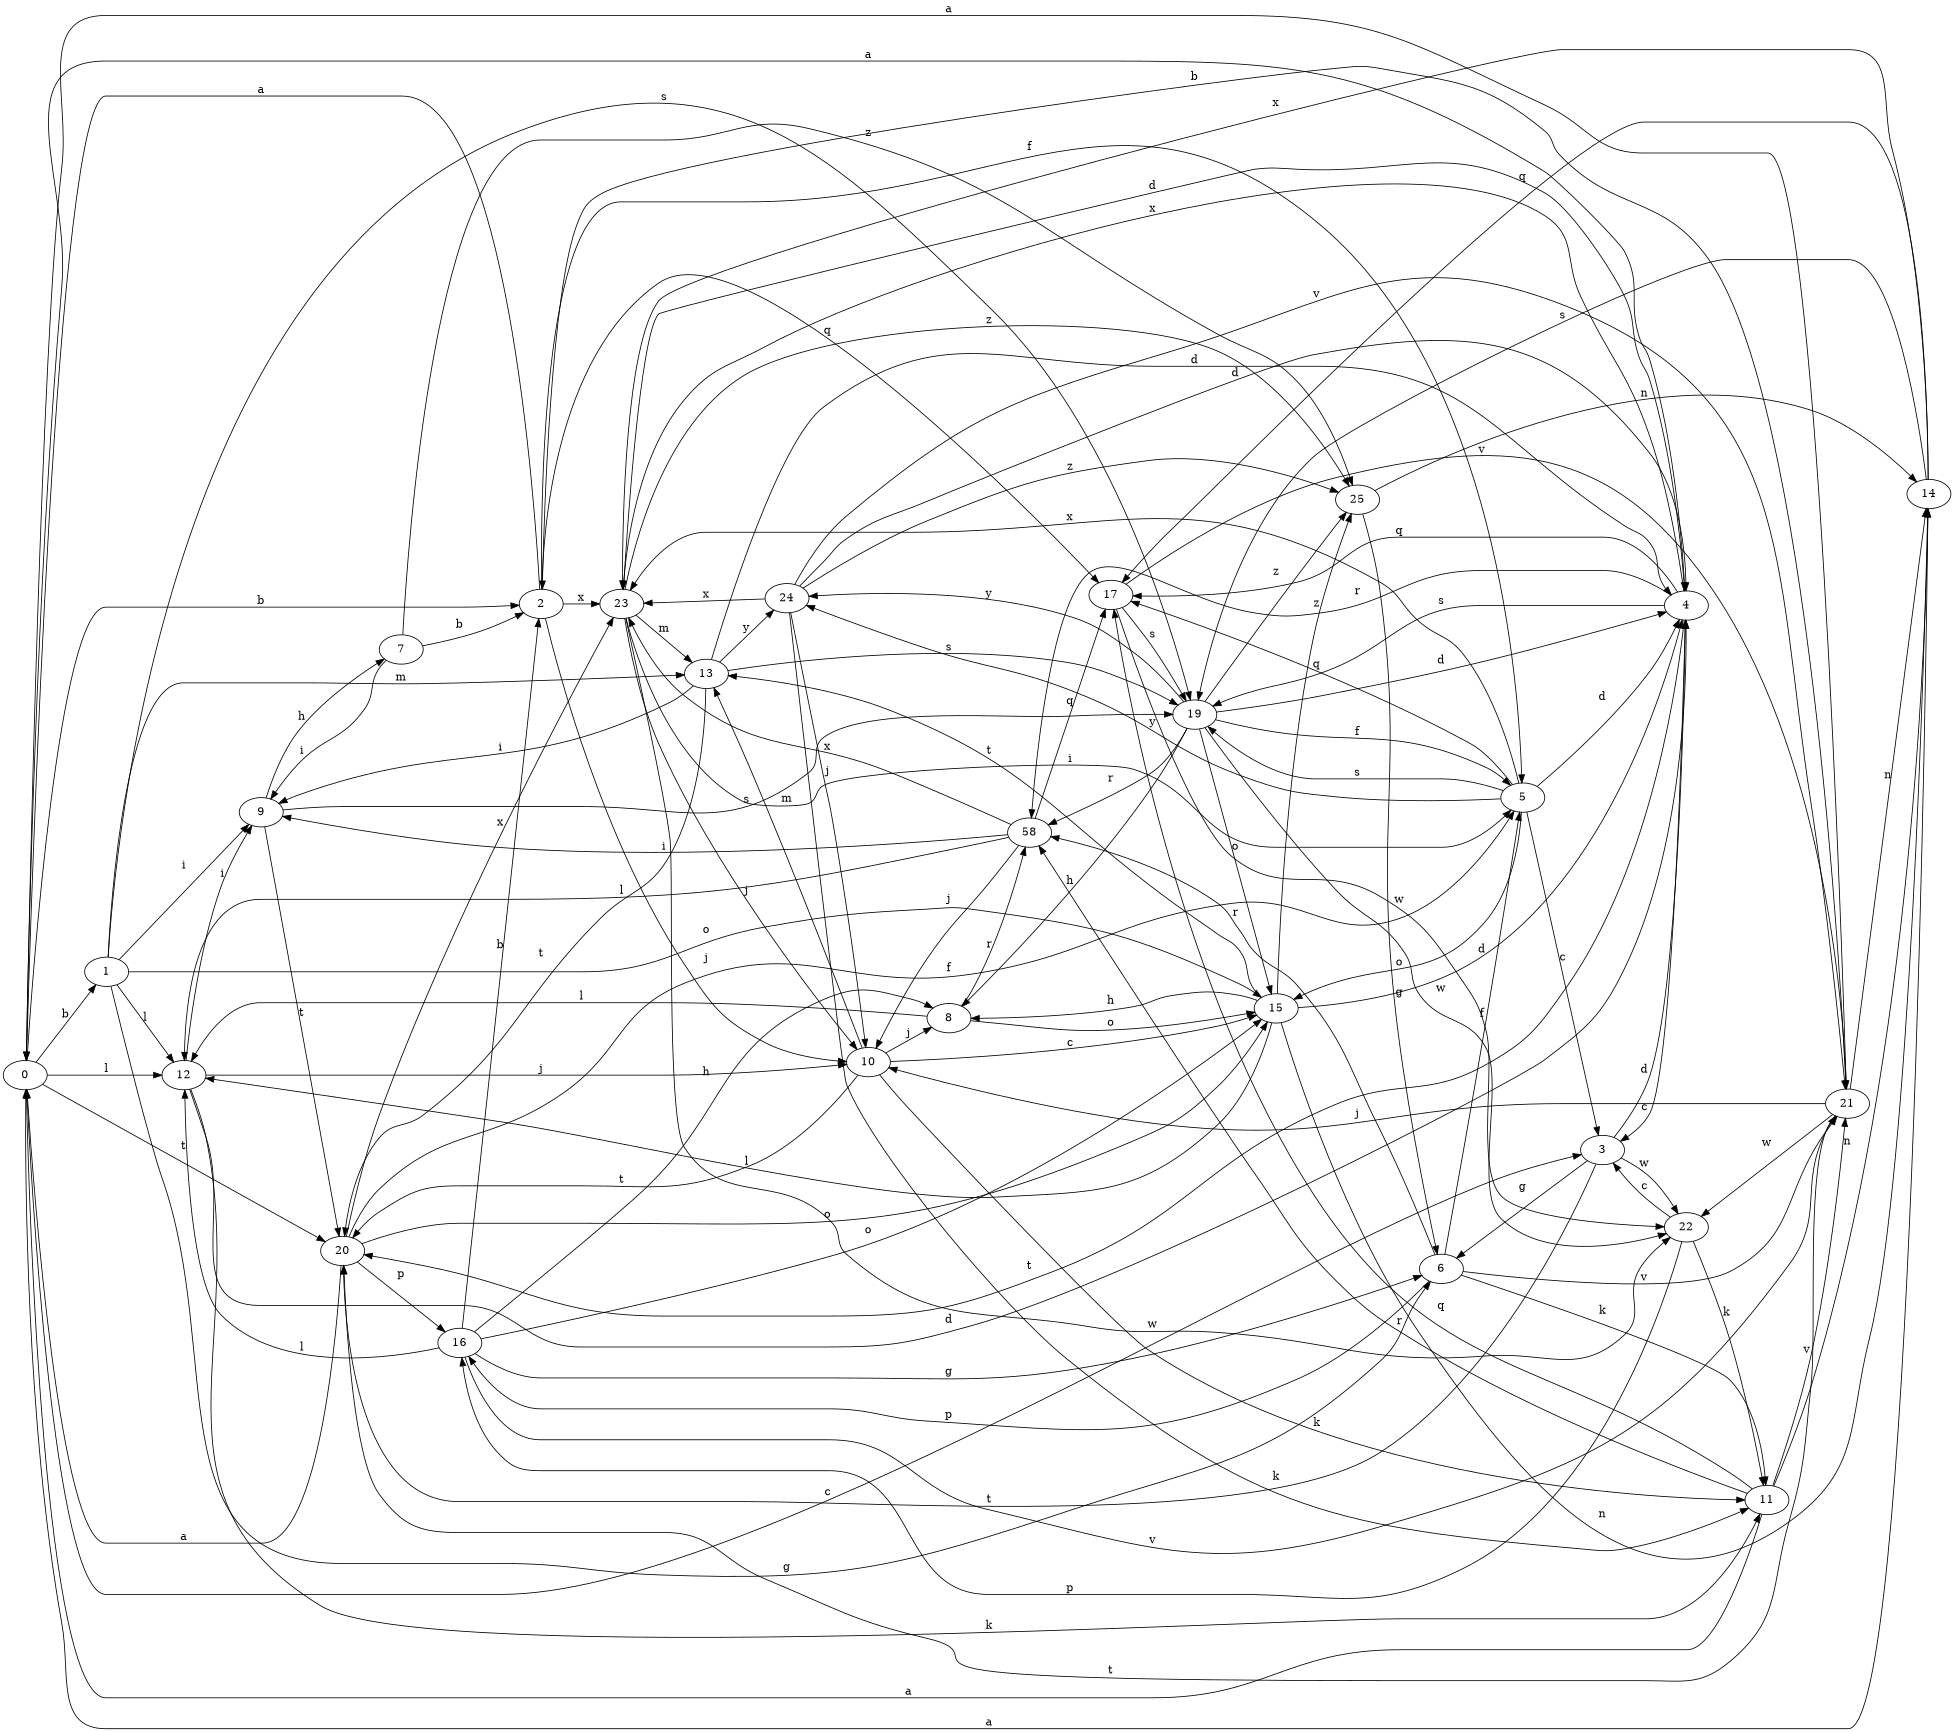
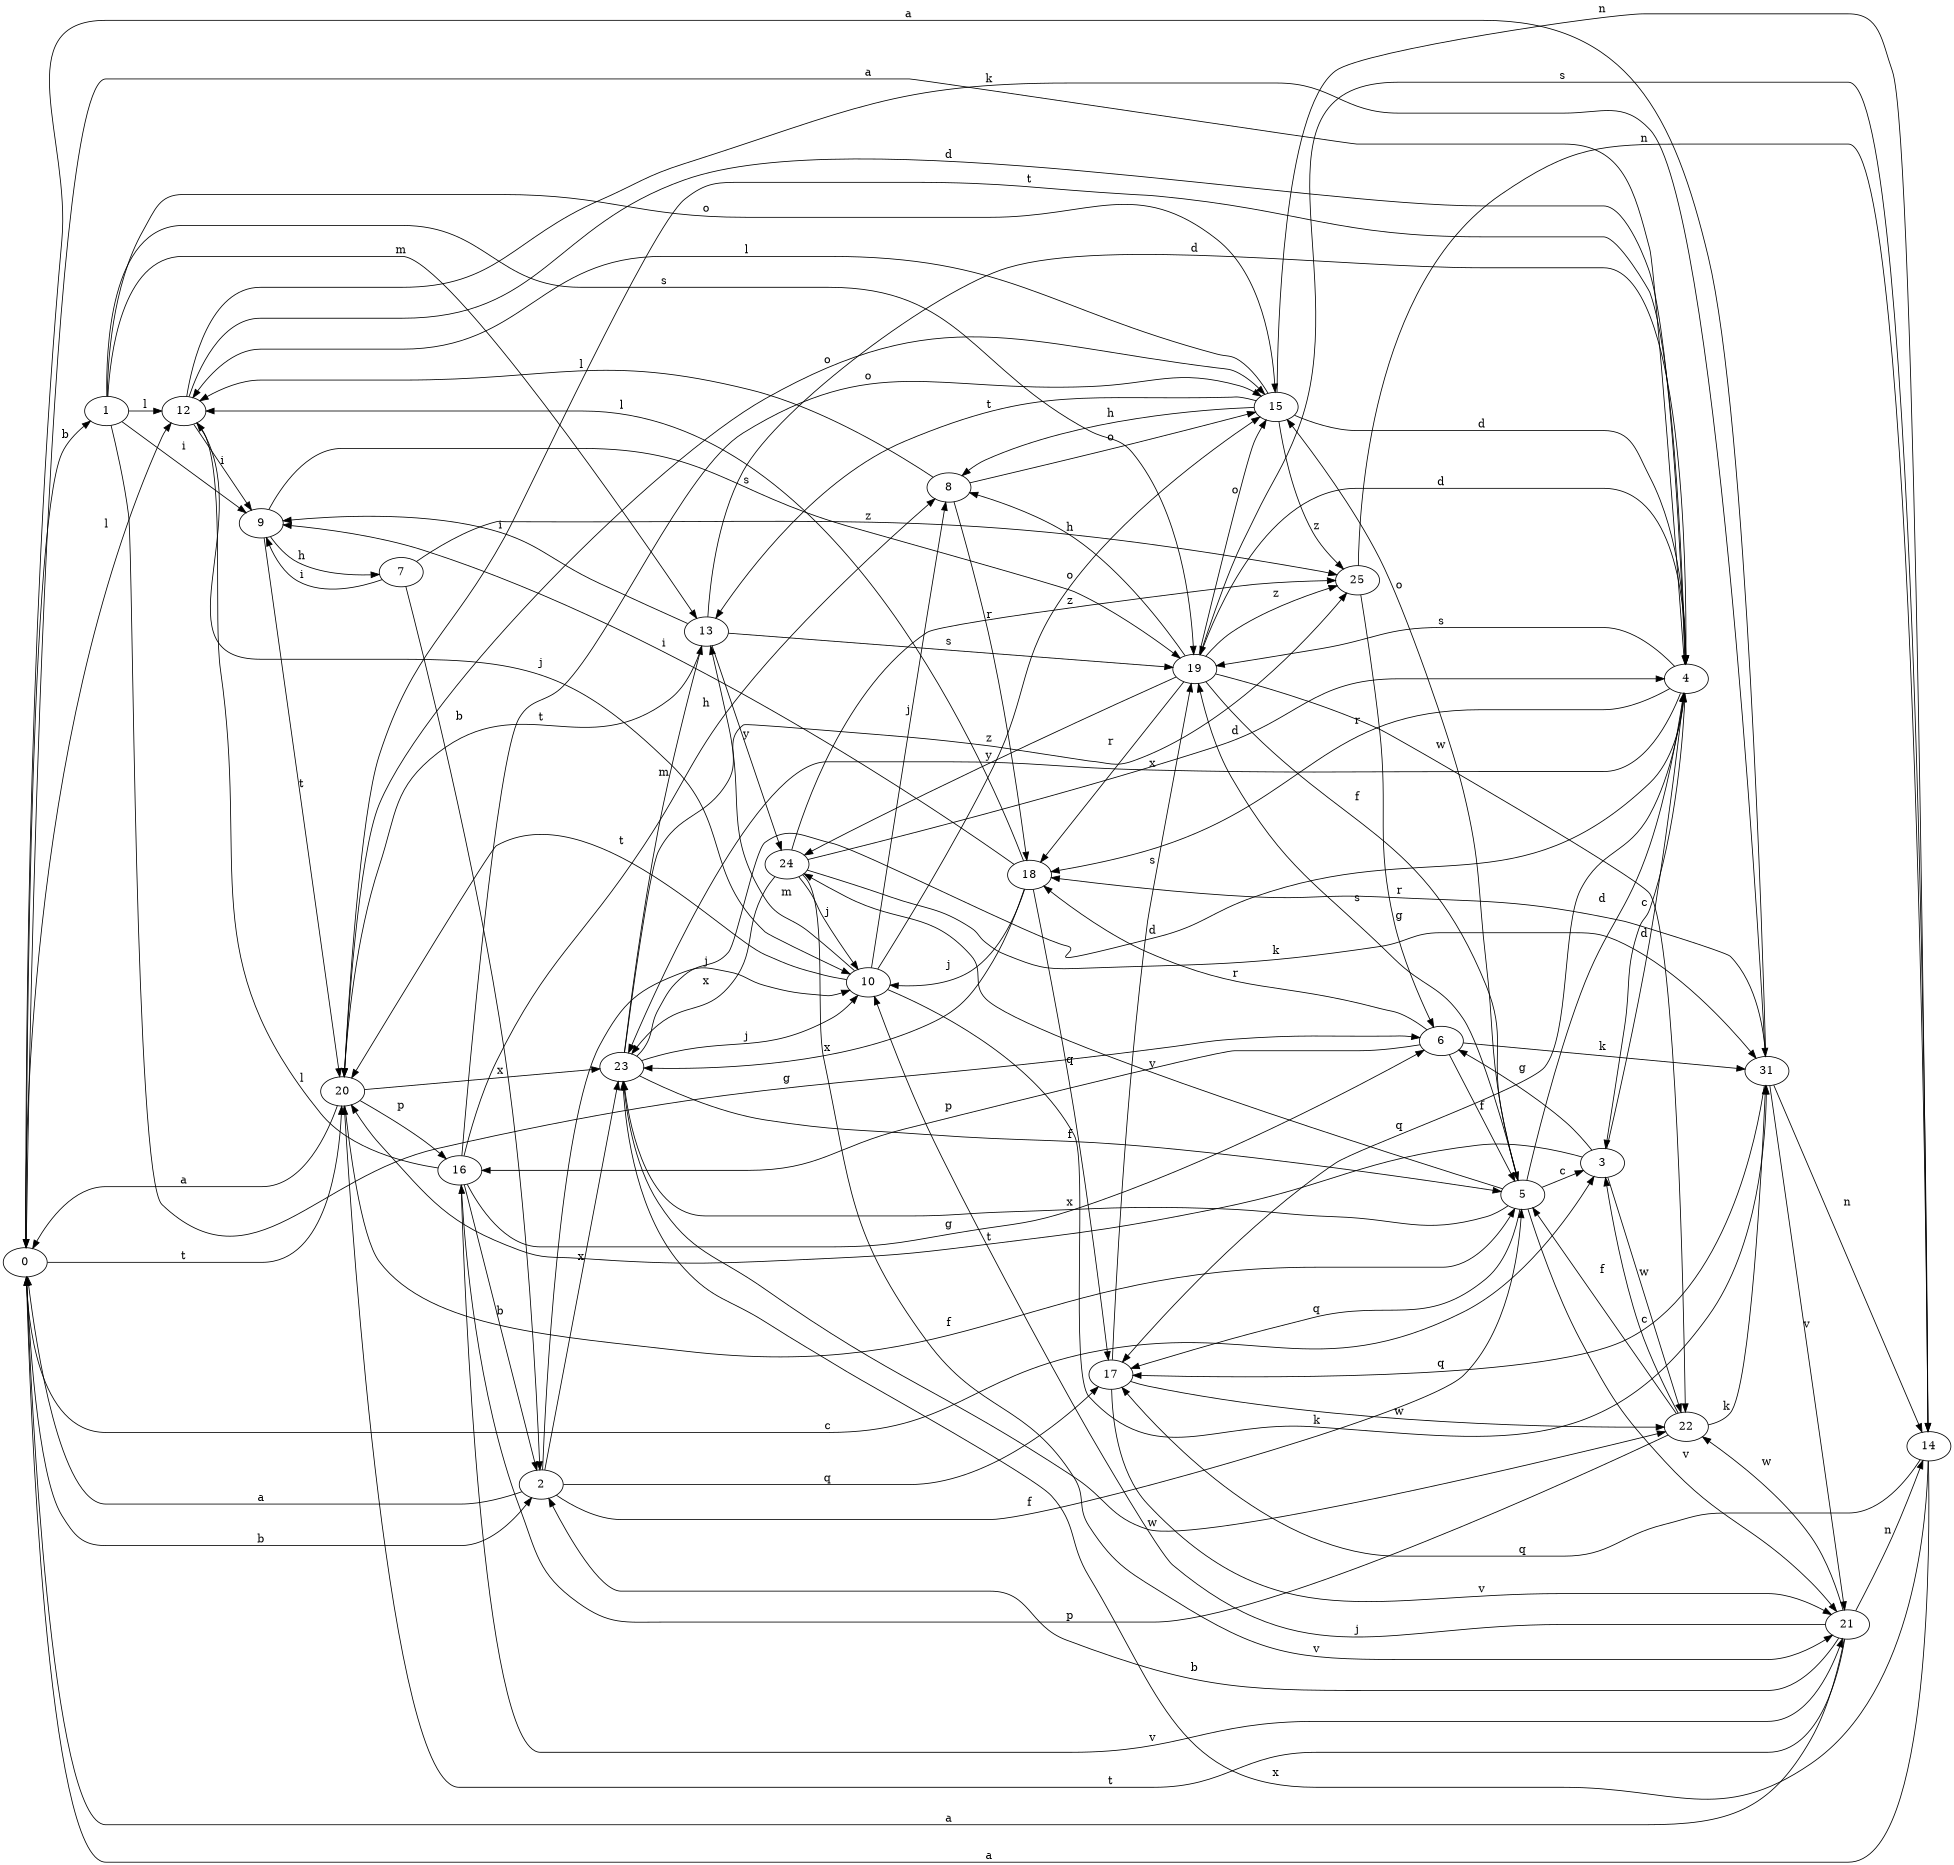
(1070, 759) -> (1070, 1135)
(1030, 833) -> (1030, 875)
(1070, 1043) -> (1070, 576)
(1689, 1281) -> (1626, 1416)
none -> (1607, 1314)
(1767, 1500) -> (1767, 1071)
